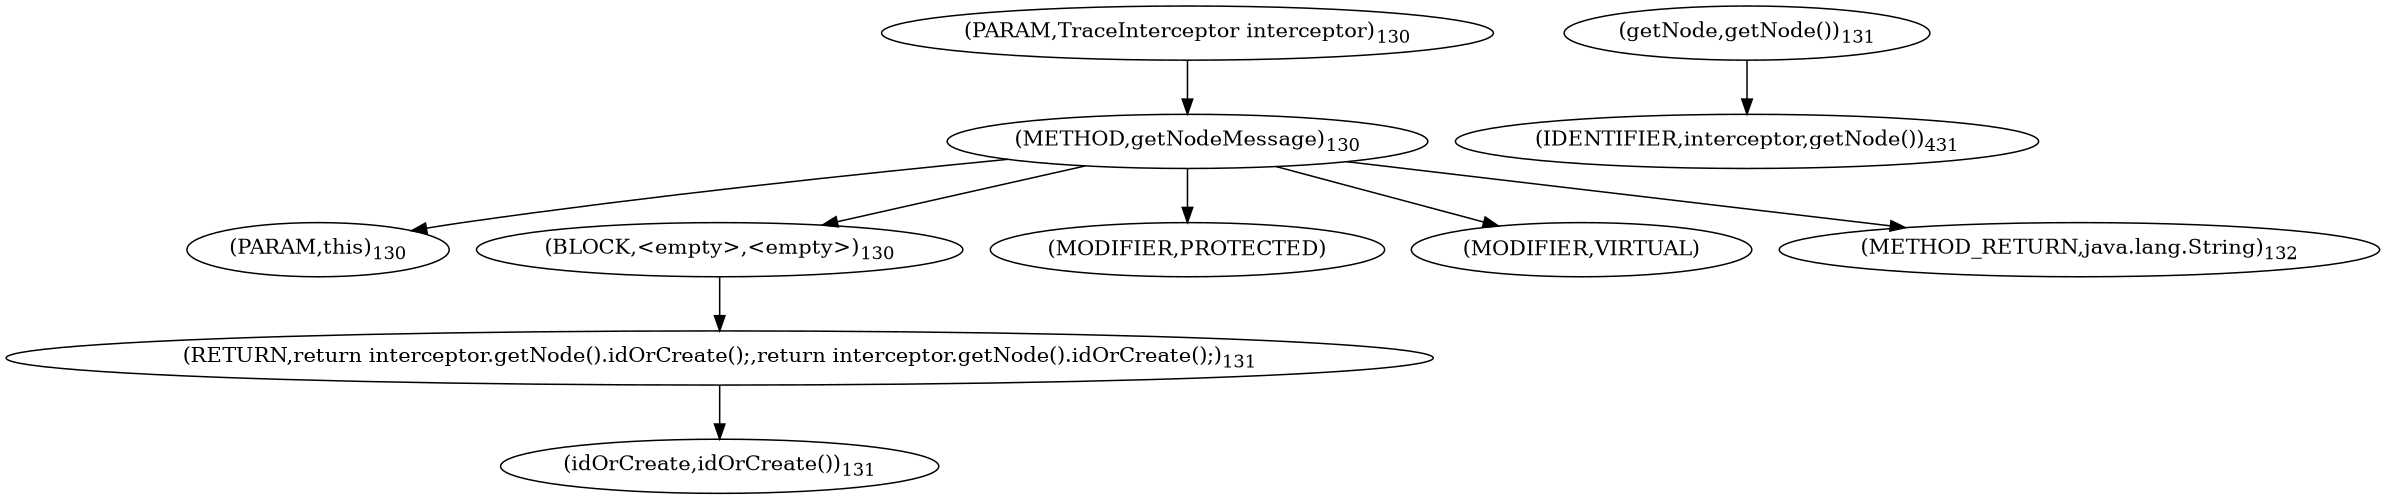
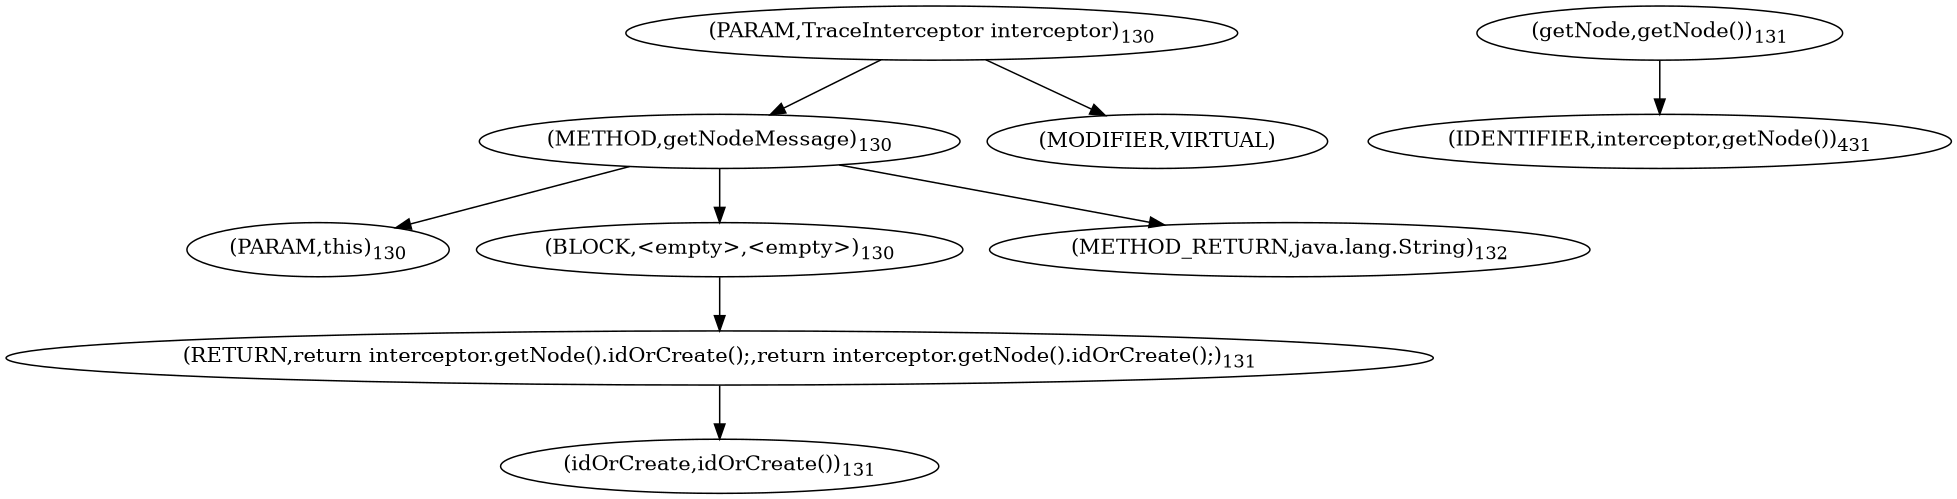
(1380, 194) -> (1039, 84)
(1187, 250) -> none
